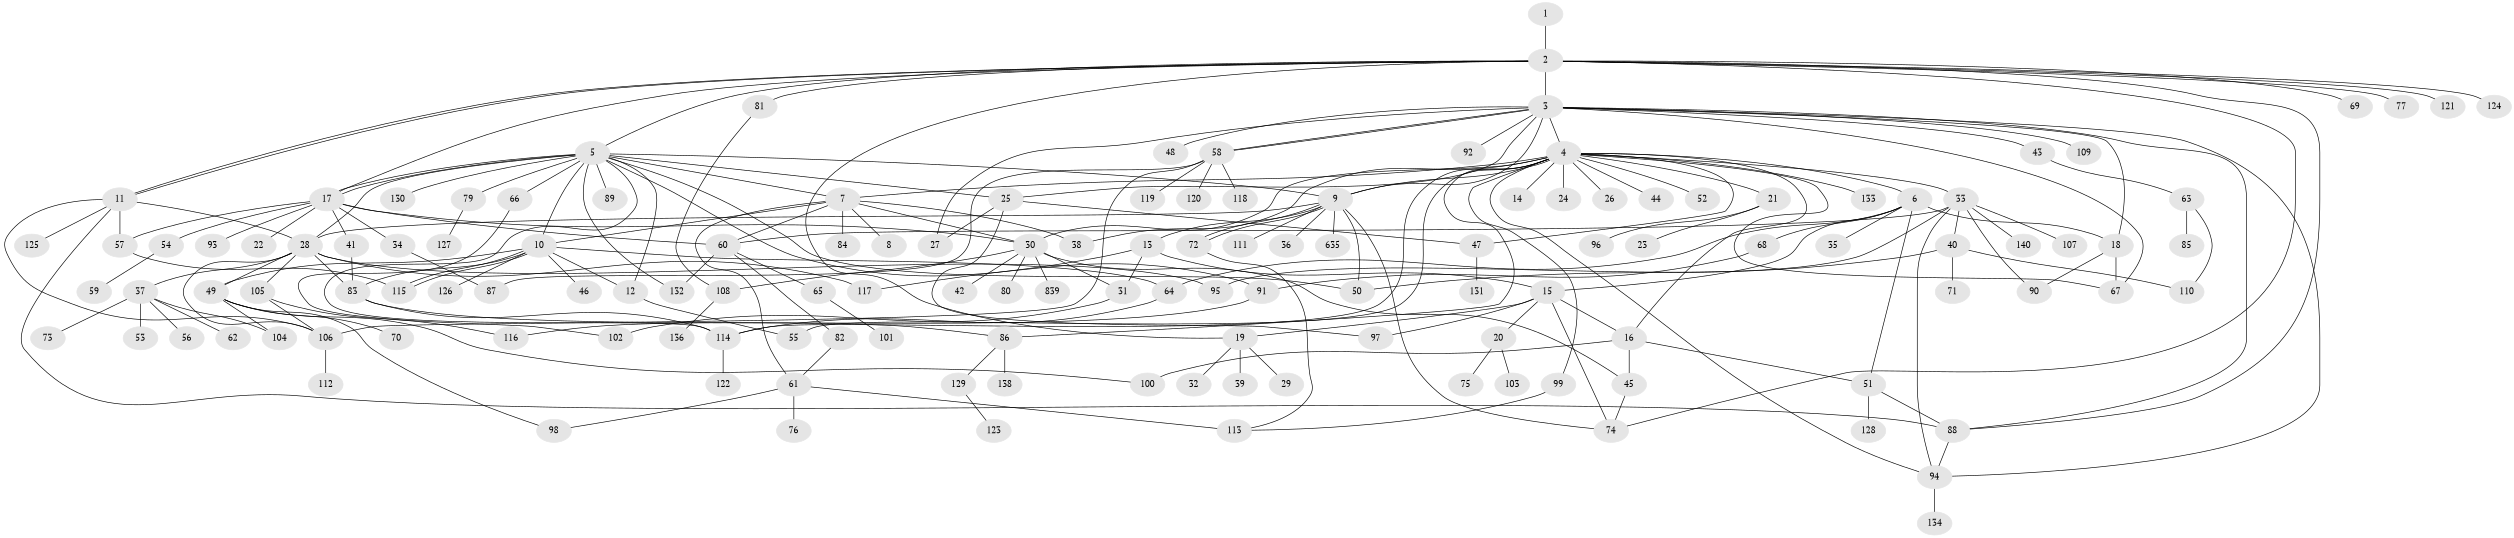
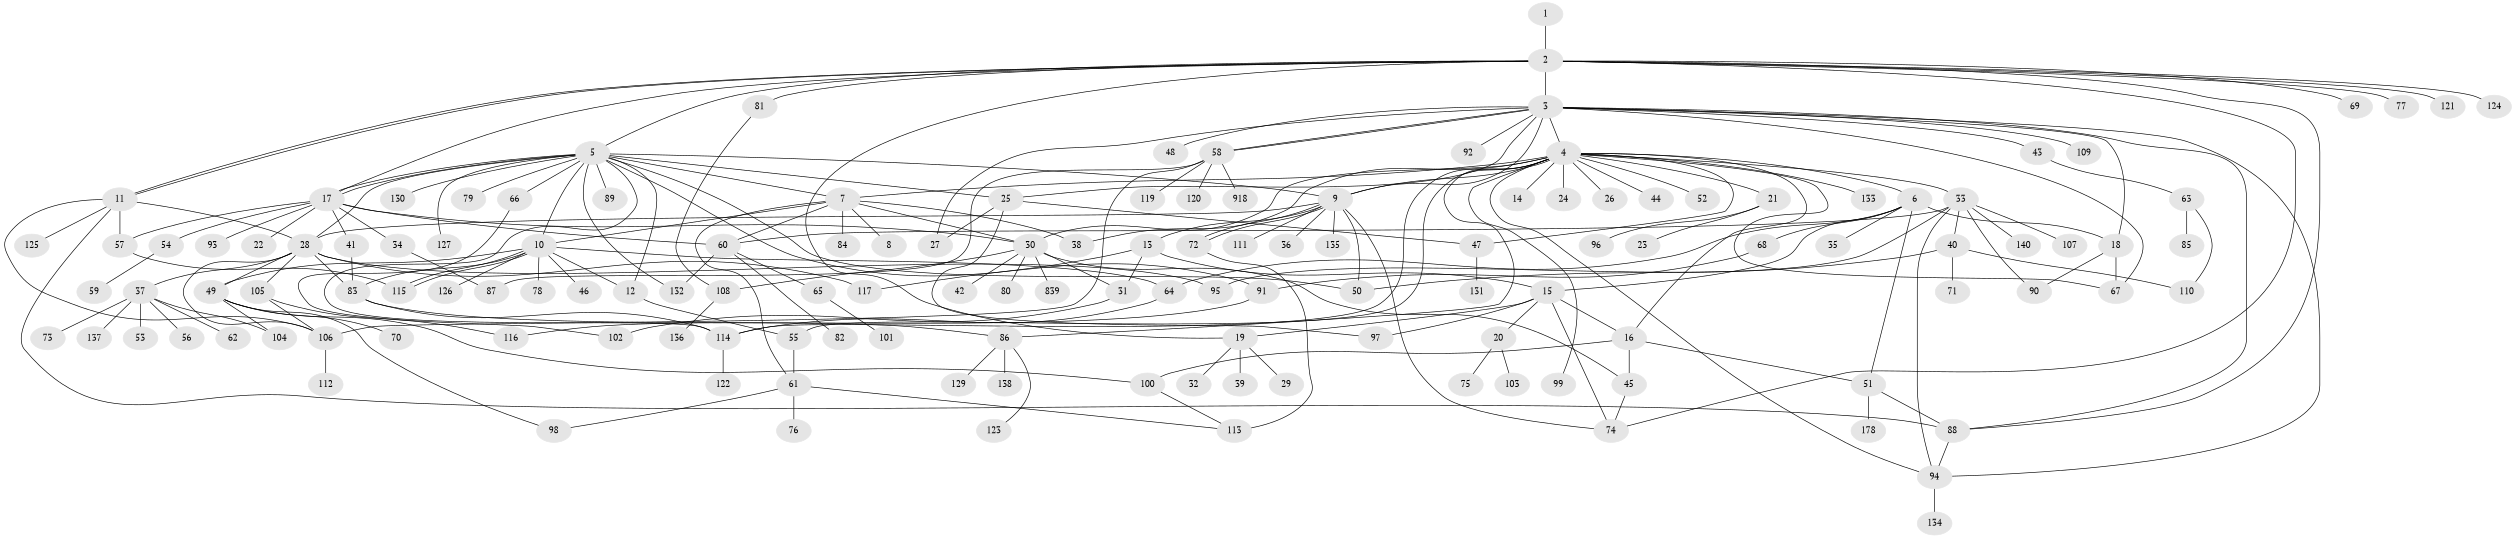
(1240, 199) -> (1240, 199)
(453, 228) -> (447, 186)
(1333, 246) -> (1333, 246)
none -> (538, 292)
none -> (94, 338)
(817, 361) -> (794, 361)
(980, 412) -> (1030, 388)
(1400, 421) -> (1197, 411)
(1868, 431) -> (1868, 431)
